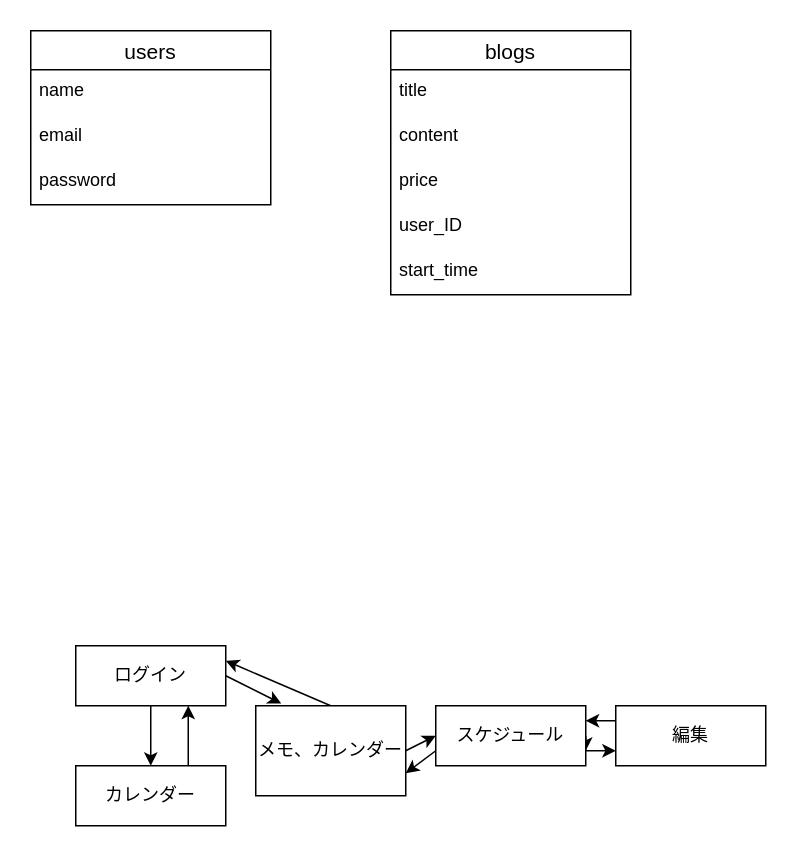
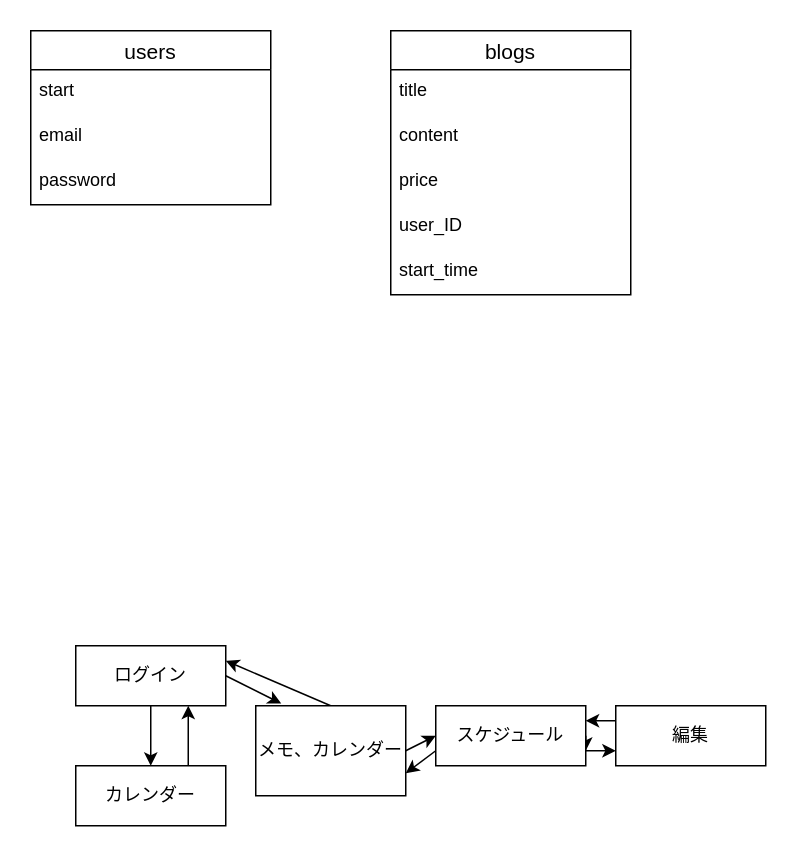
(59, 90) -> (64, 90)
